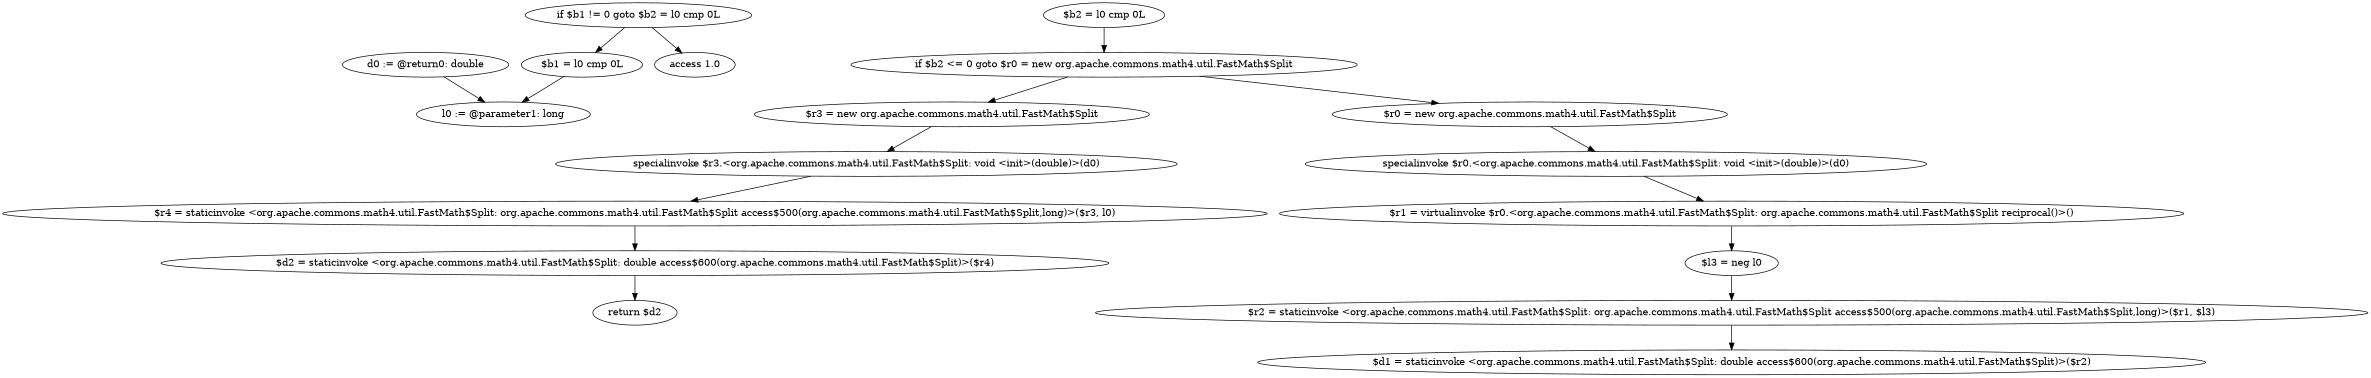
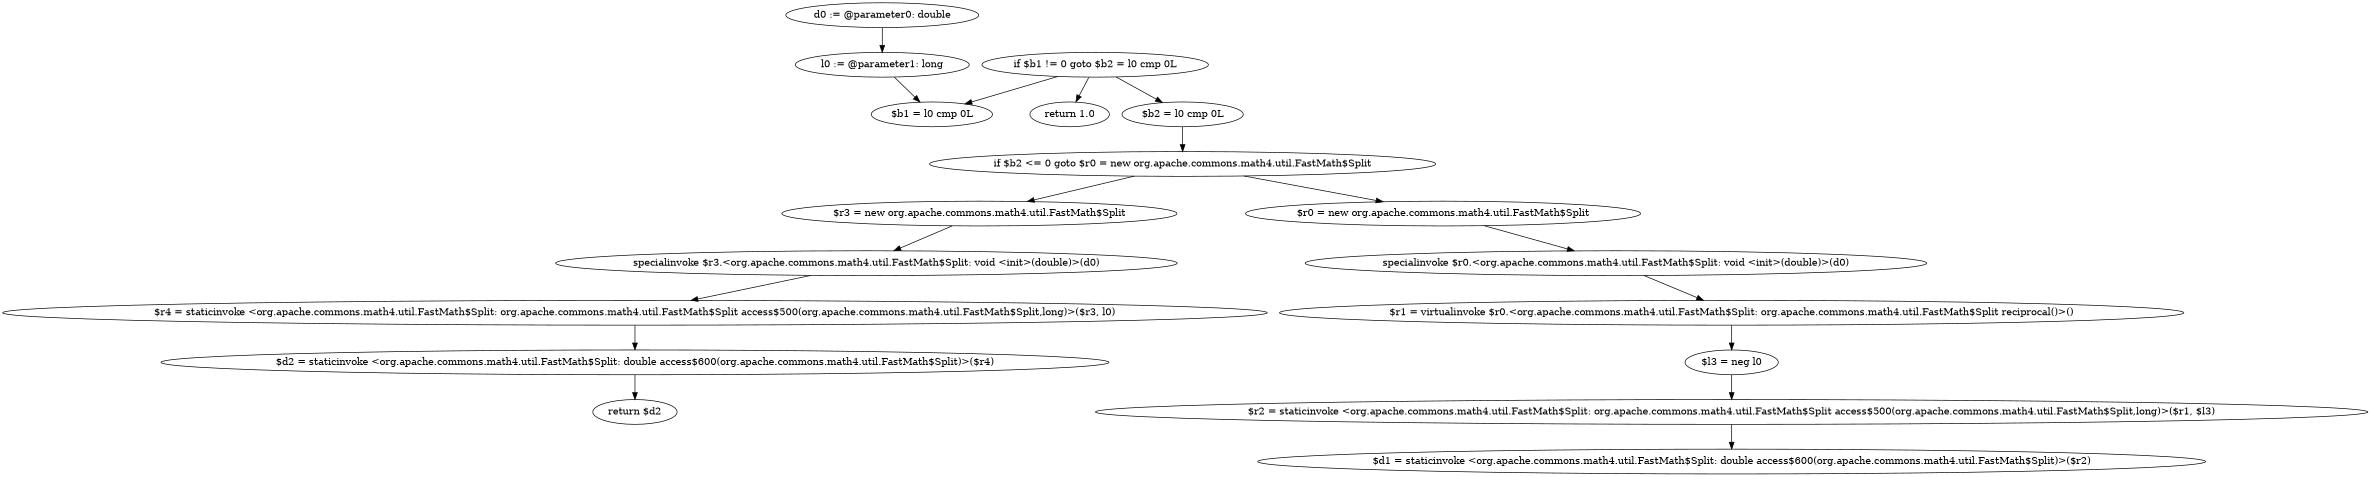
(426, 65) -> (882, 15)
(695, 65) -> (1070, 114)
(546, 88) -> (905, 87)
none -> (1136, 88)
